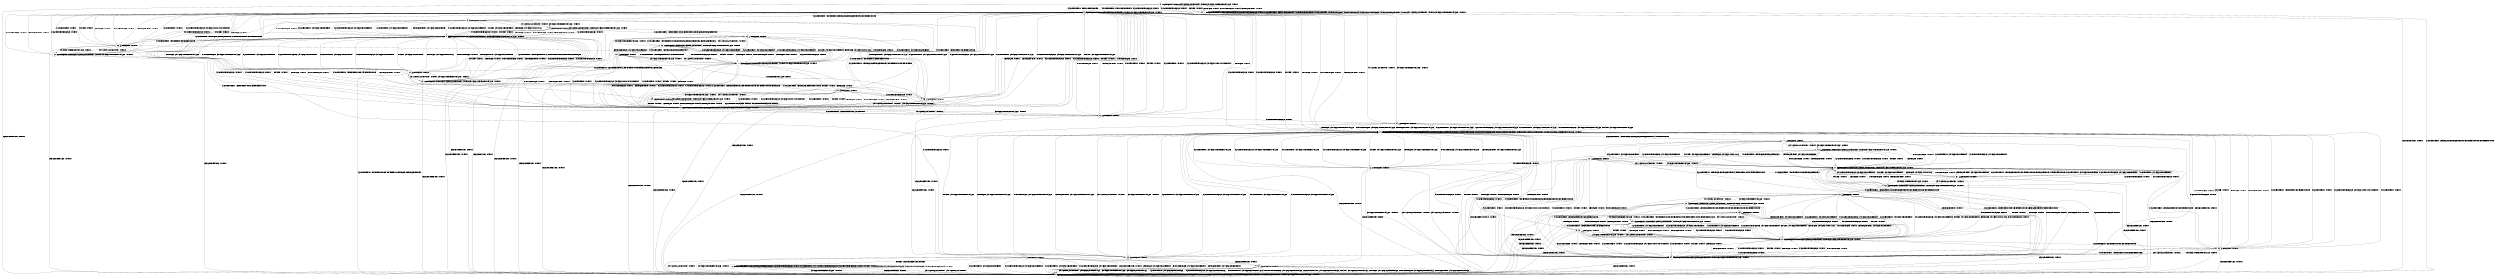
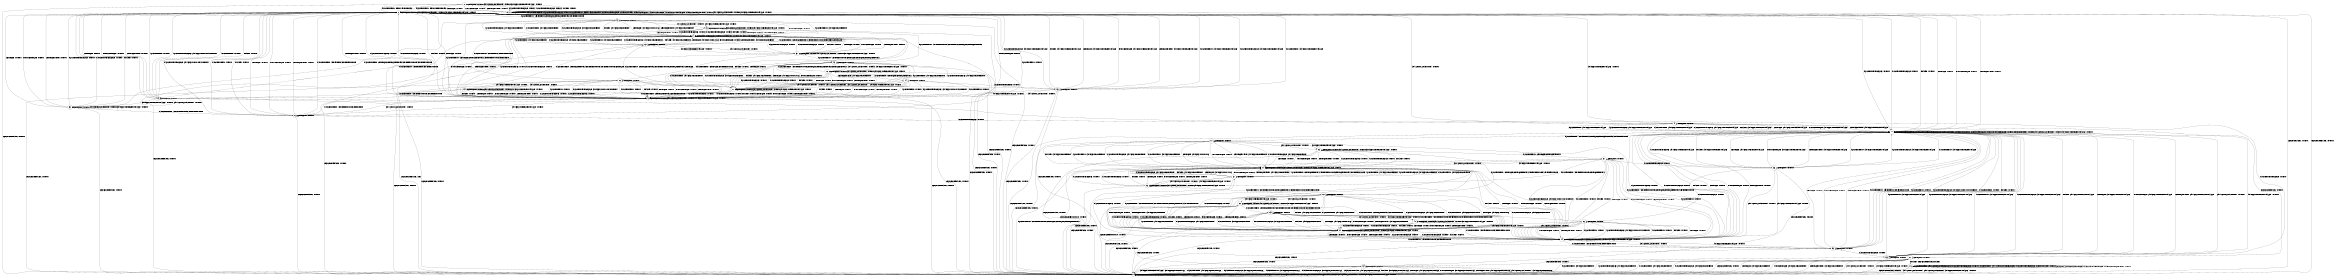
(934, 35) -> (448, 74)
(429, 48) -> (417, 97)
(936, 50) -> (317, 34)
none -> (815, 58)
(778, 77) -> (1007, 85)
(899, 95) -> (847, 85)
(2460, 141) -> (2323, 141)
(743, 146) -> (1023, 146)
(483, 154) -> (986, 168)
(530, 163) -> (411, 177)
(2171, 171) -> none
(389, 172) -> (165, 159)
(1416, 213) -> (1054, 213)
(2161, 222) -> (1049, 222)
(1593, 224) -> (1477, 236)
(1522, 235) -> (1113, 235)
(1504, 271) -> (1006, 235)
